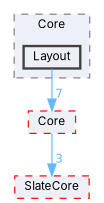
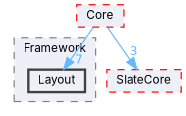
(52, 25) -> (55, 49)
(52, 85) -> (81, 45)
